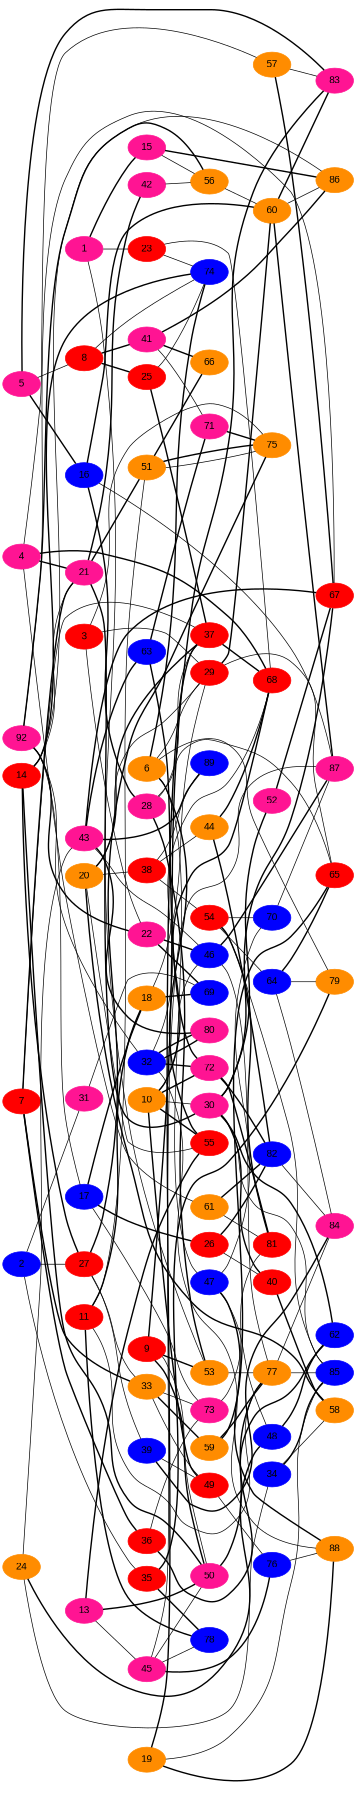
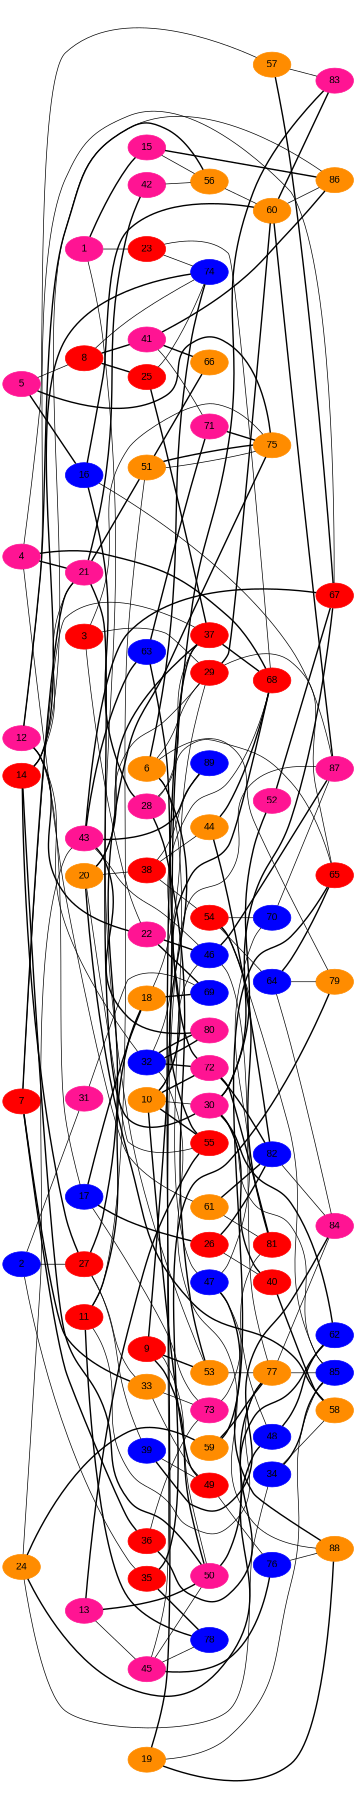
(51, 60) -> (179, 365)
(22, 738) -> (22, 738)
(178, 1417) -> (91, 1459)
